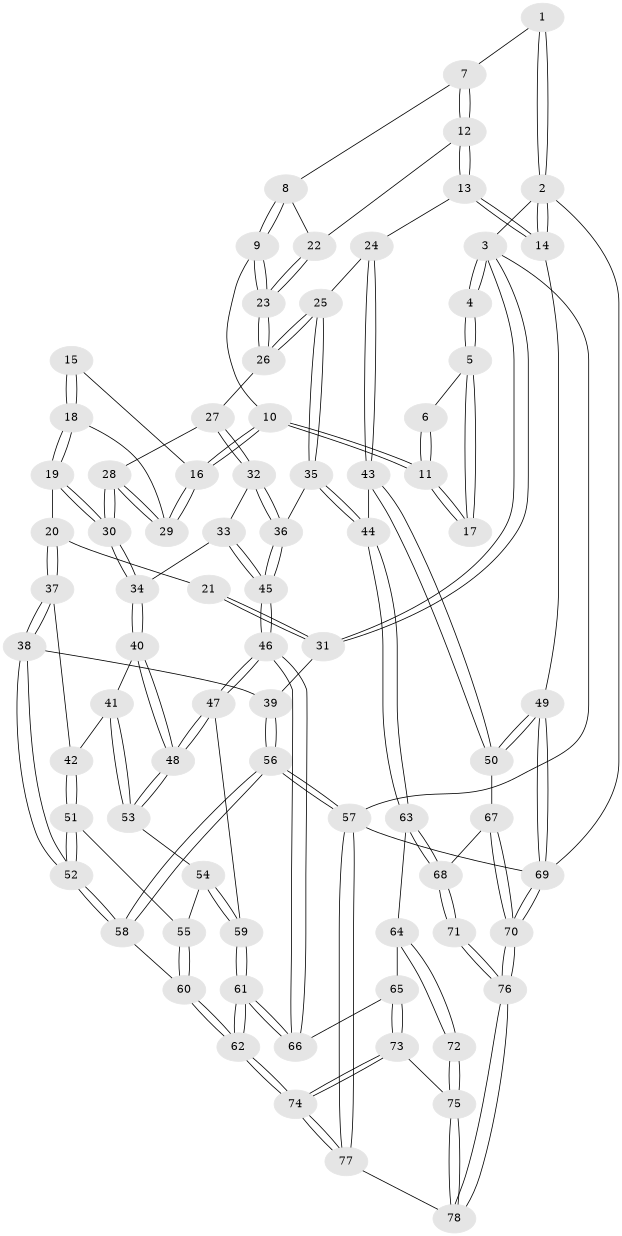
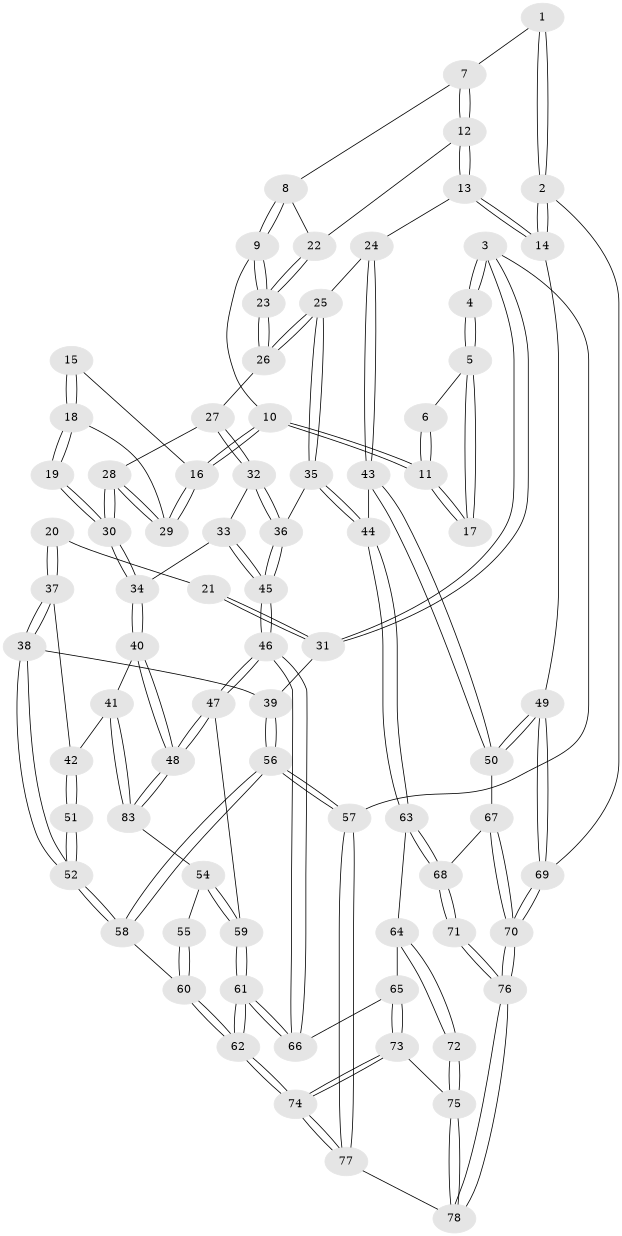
(516, 216) -> none
(52, 504) -> none
(129, 818) -> (129, 818)
(443, 852) -> none
(128, 875) -> none
